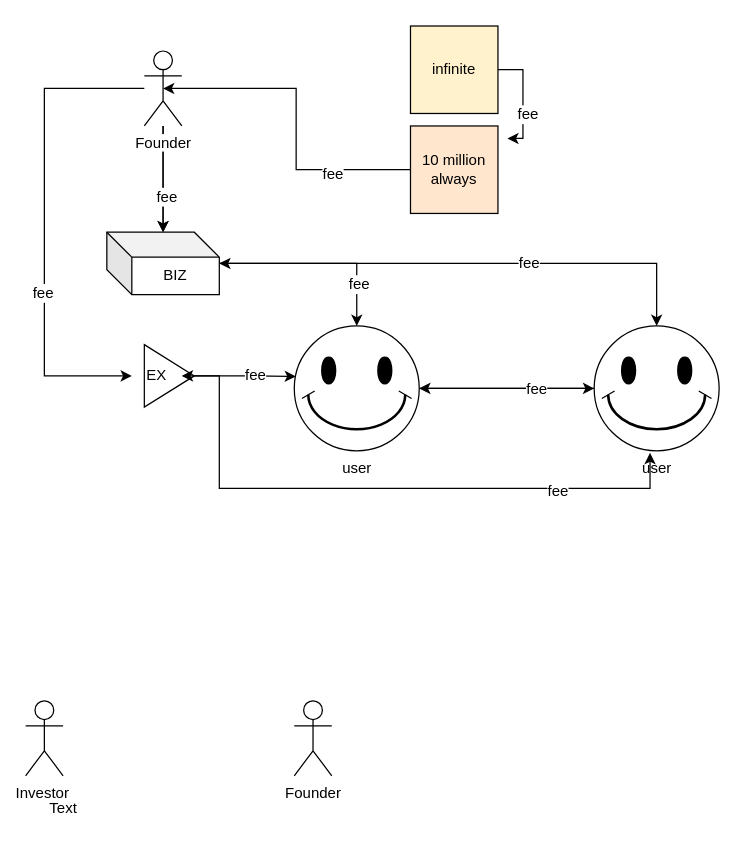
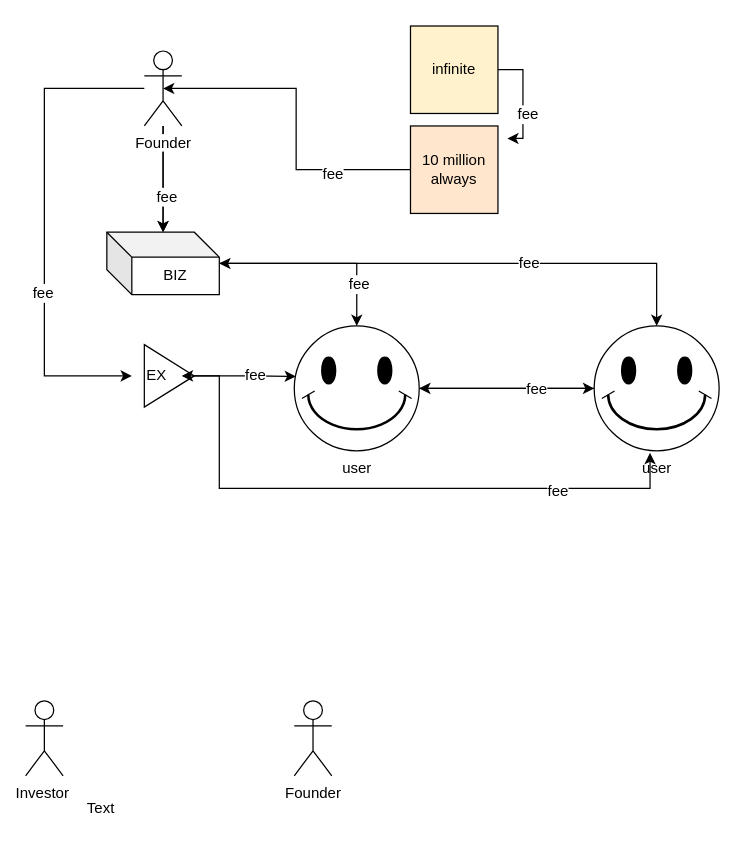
(63, 808) -> (101, 808)
